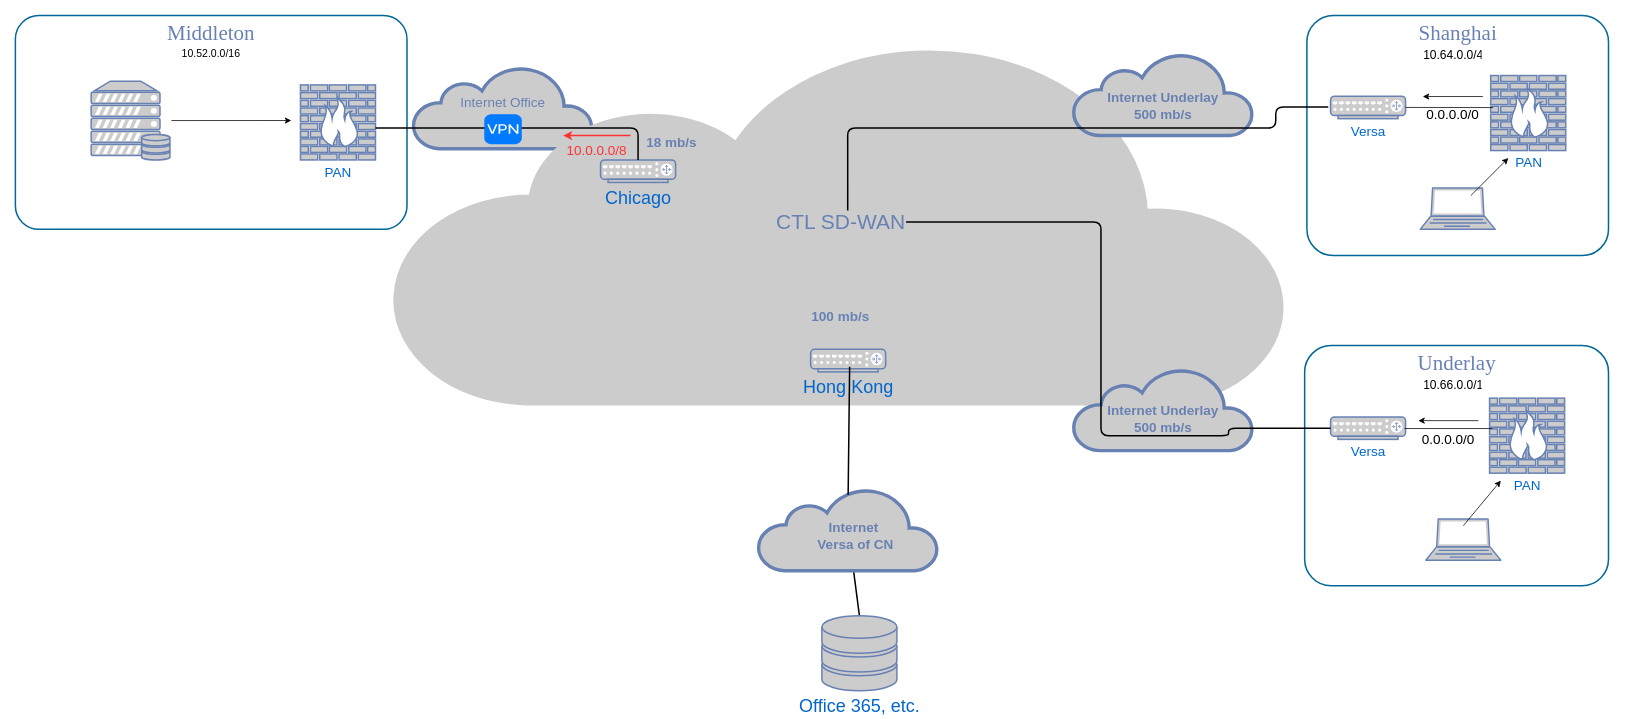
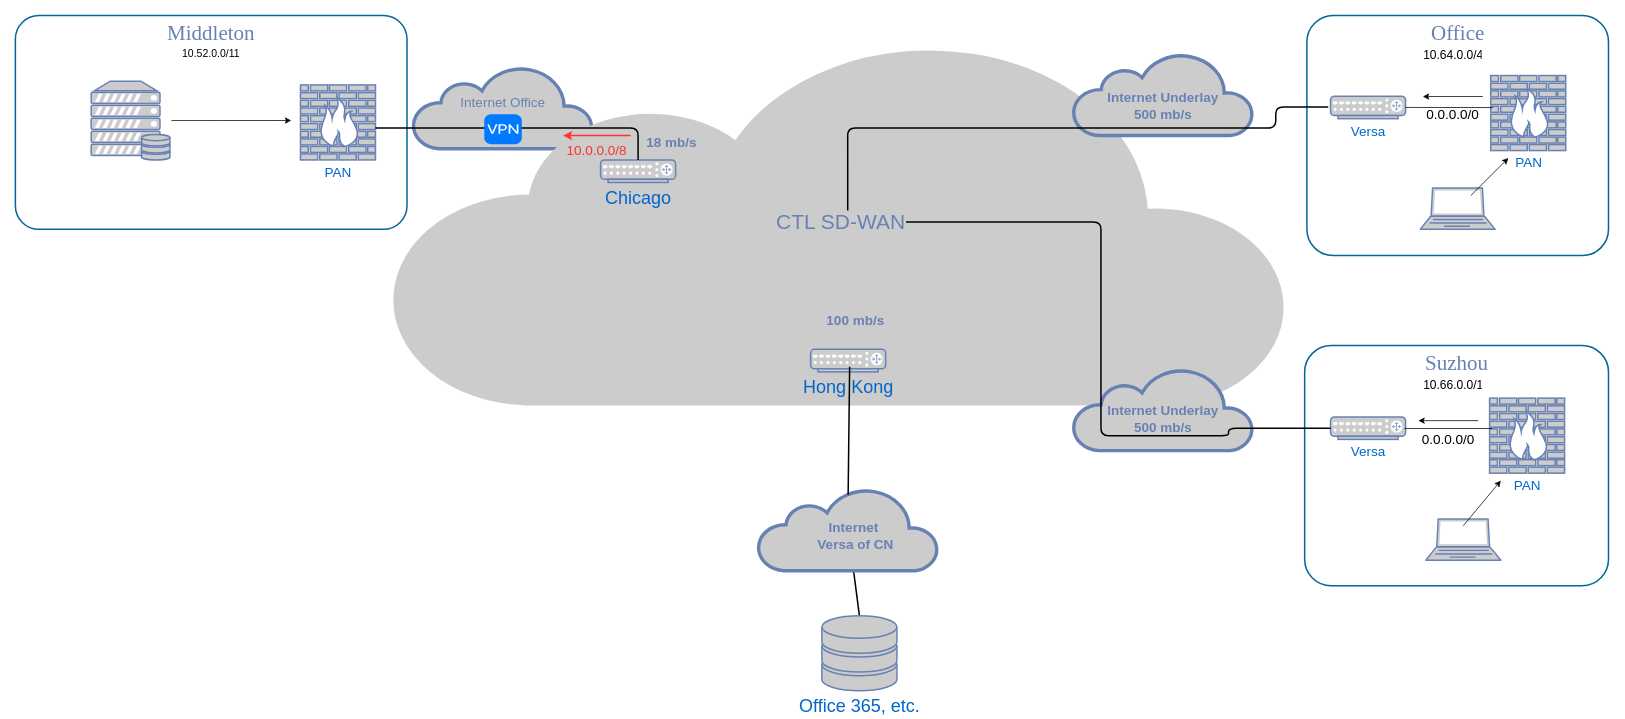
(1458, 33) -> (1458, 33)
(211, 53) -> (211, 53)
(840, 319) -> (855, 323)
(1457, 363) -> (1457, 363)
